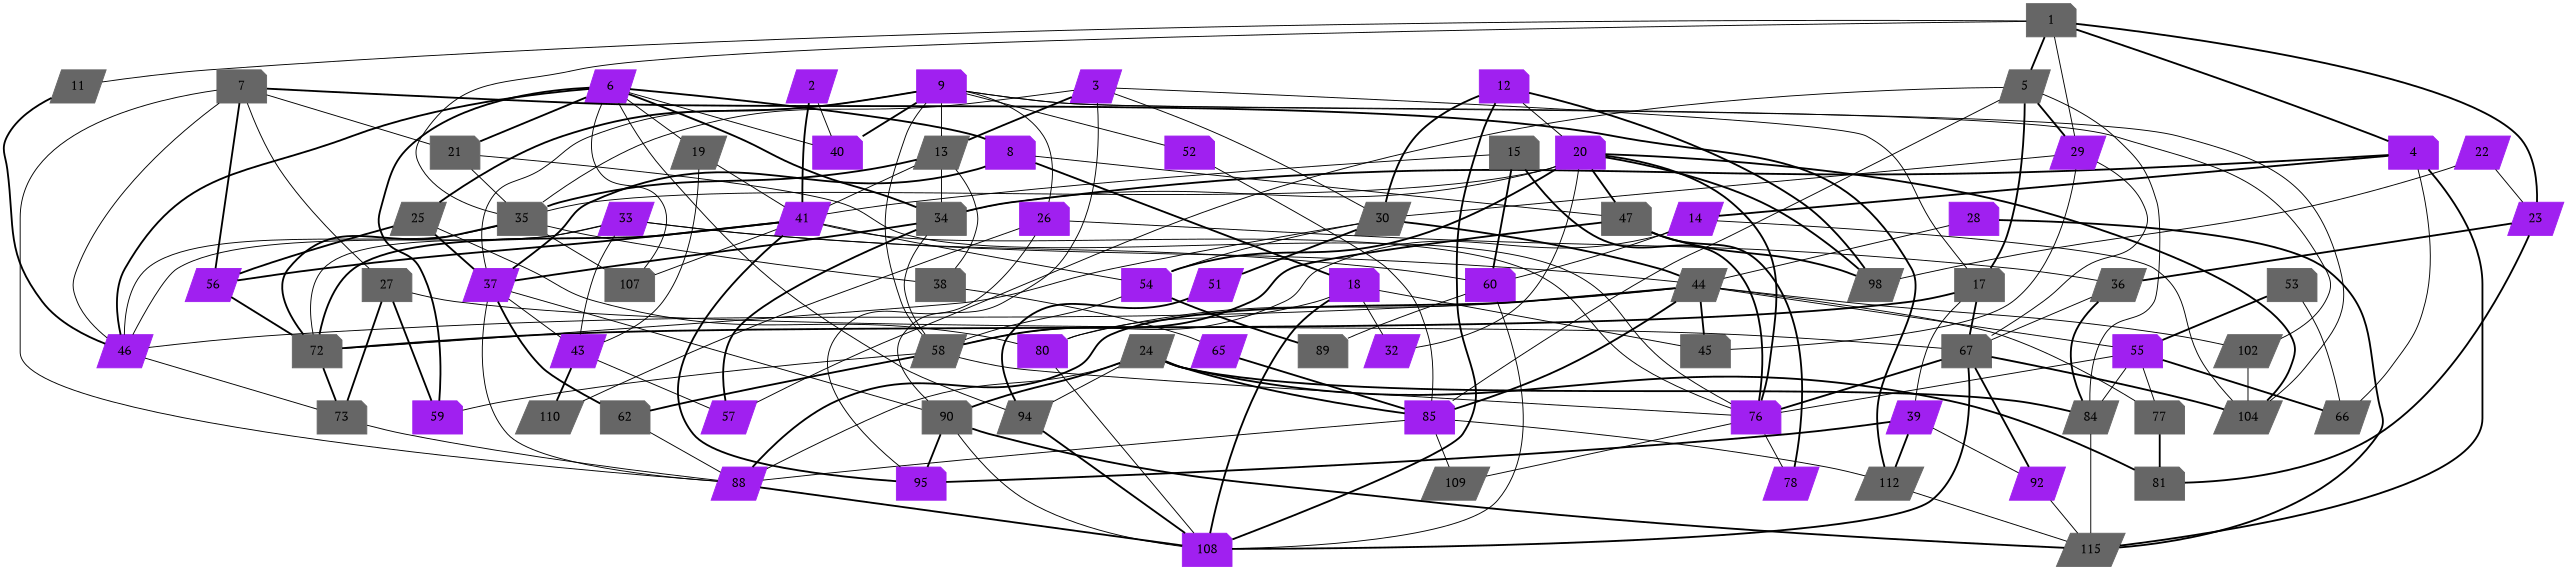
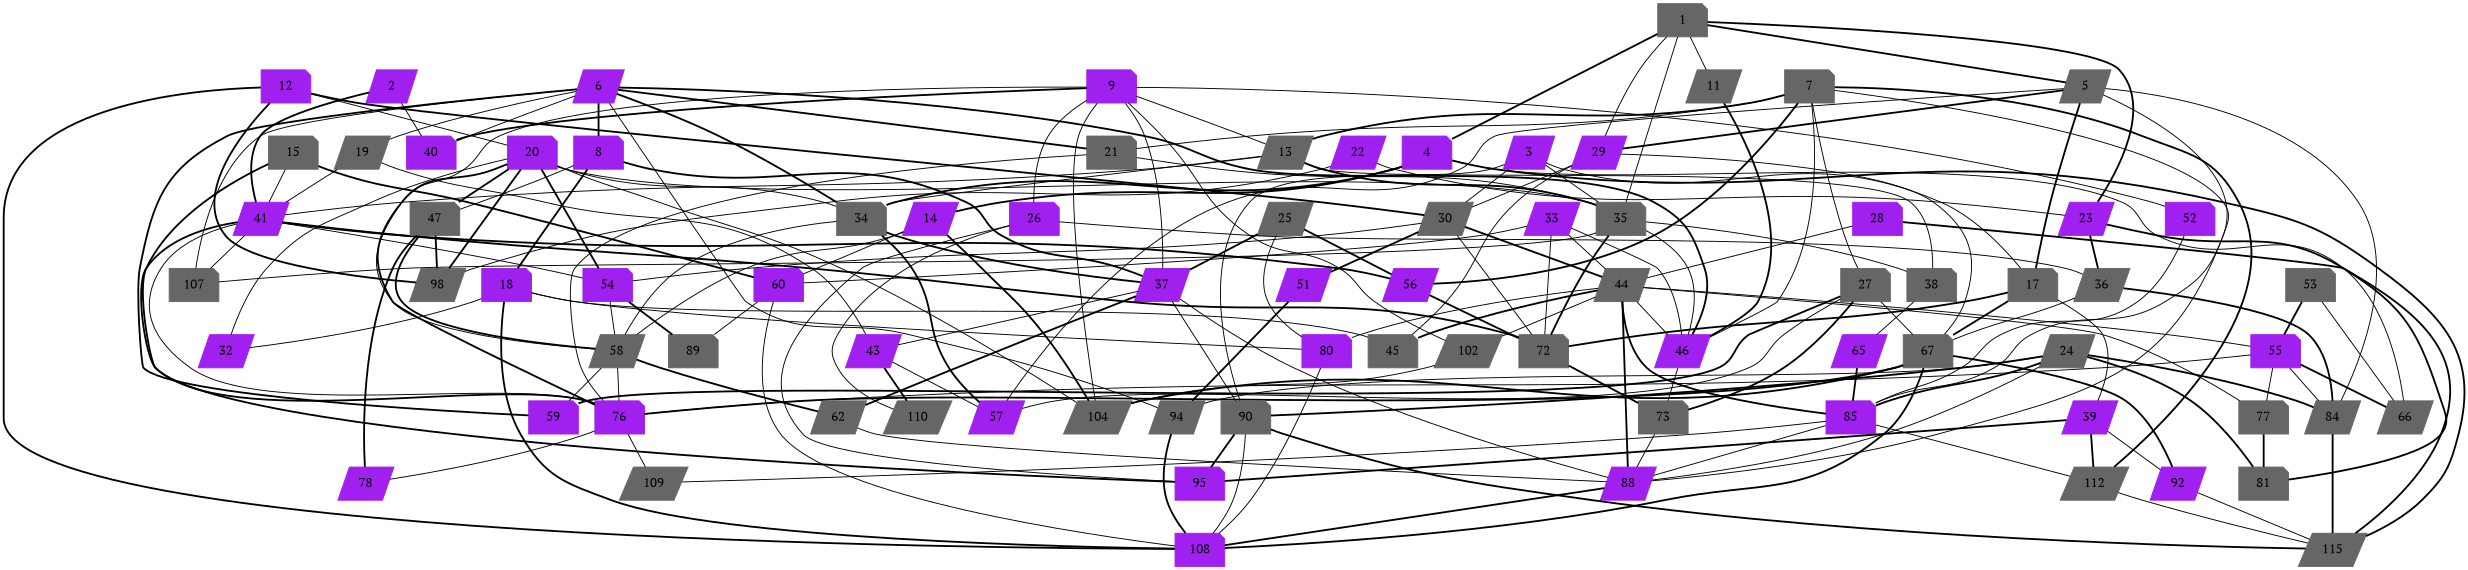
(1017, 119) -> (1548, 115)
(607, 123) -> none
(2001, 201) -> (892, 294)
(2015, 243) -> (1018, 304)
(592, 283) -> none
none -> (1444, 398)
(625, 417) -> (839, 417)
(2091, 484) -> (2333, 484)
